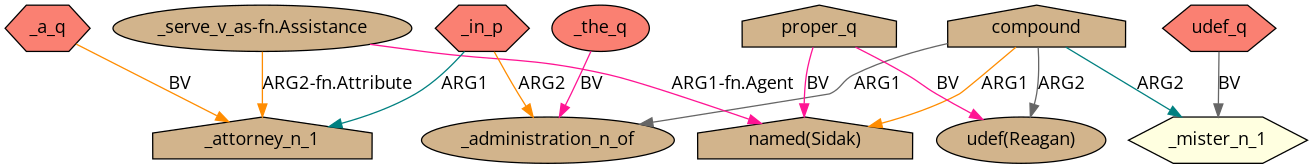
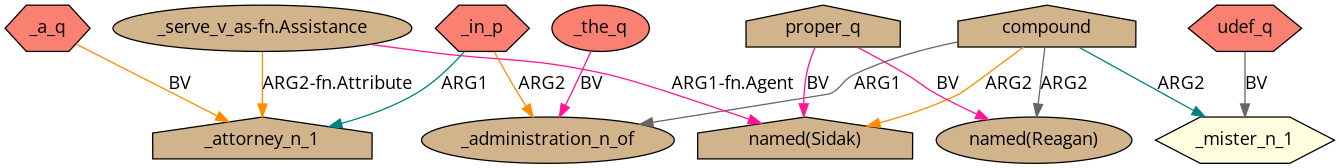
(1005, 84) -> (1009, 84)
(1021, 140) -> (1034, 140)
